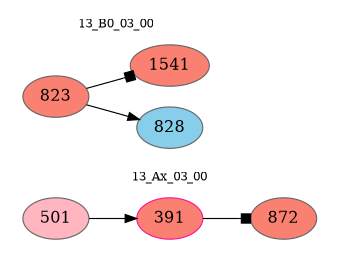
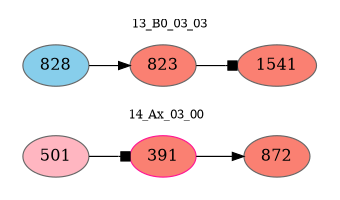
(116, 25) -> (170, 25)
(107, 111) -> (104, 66)
(170, 178) -> (166, 116)
(107, 218) -> (104, 156)
(221, 218) -> (214, 156)
